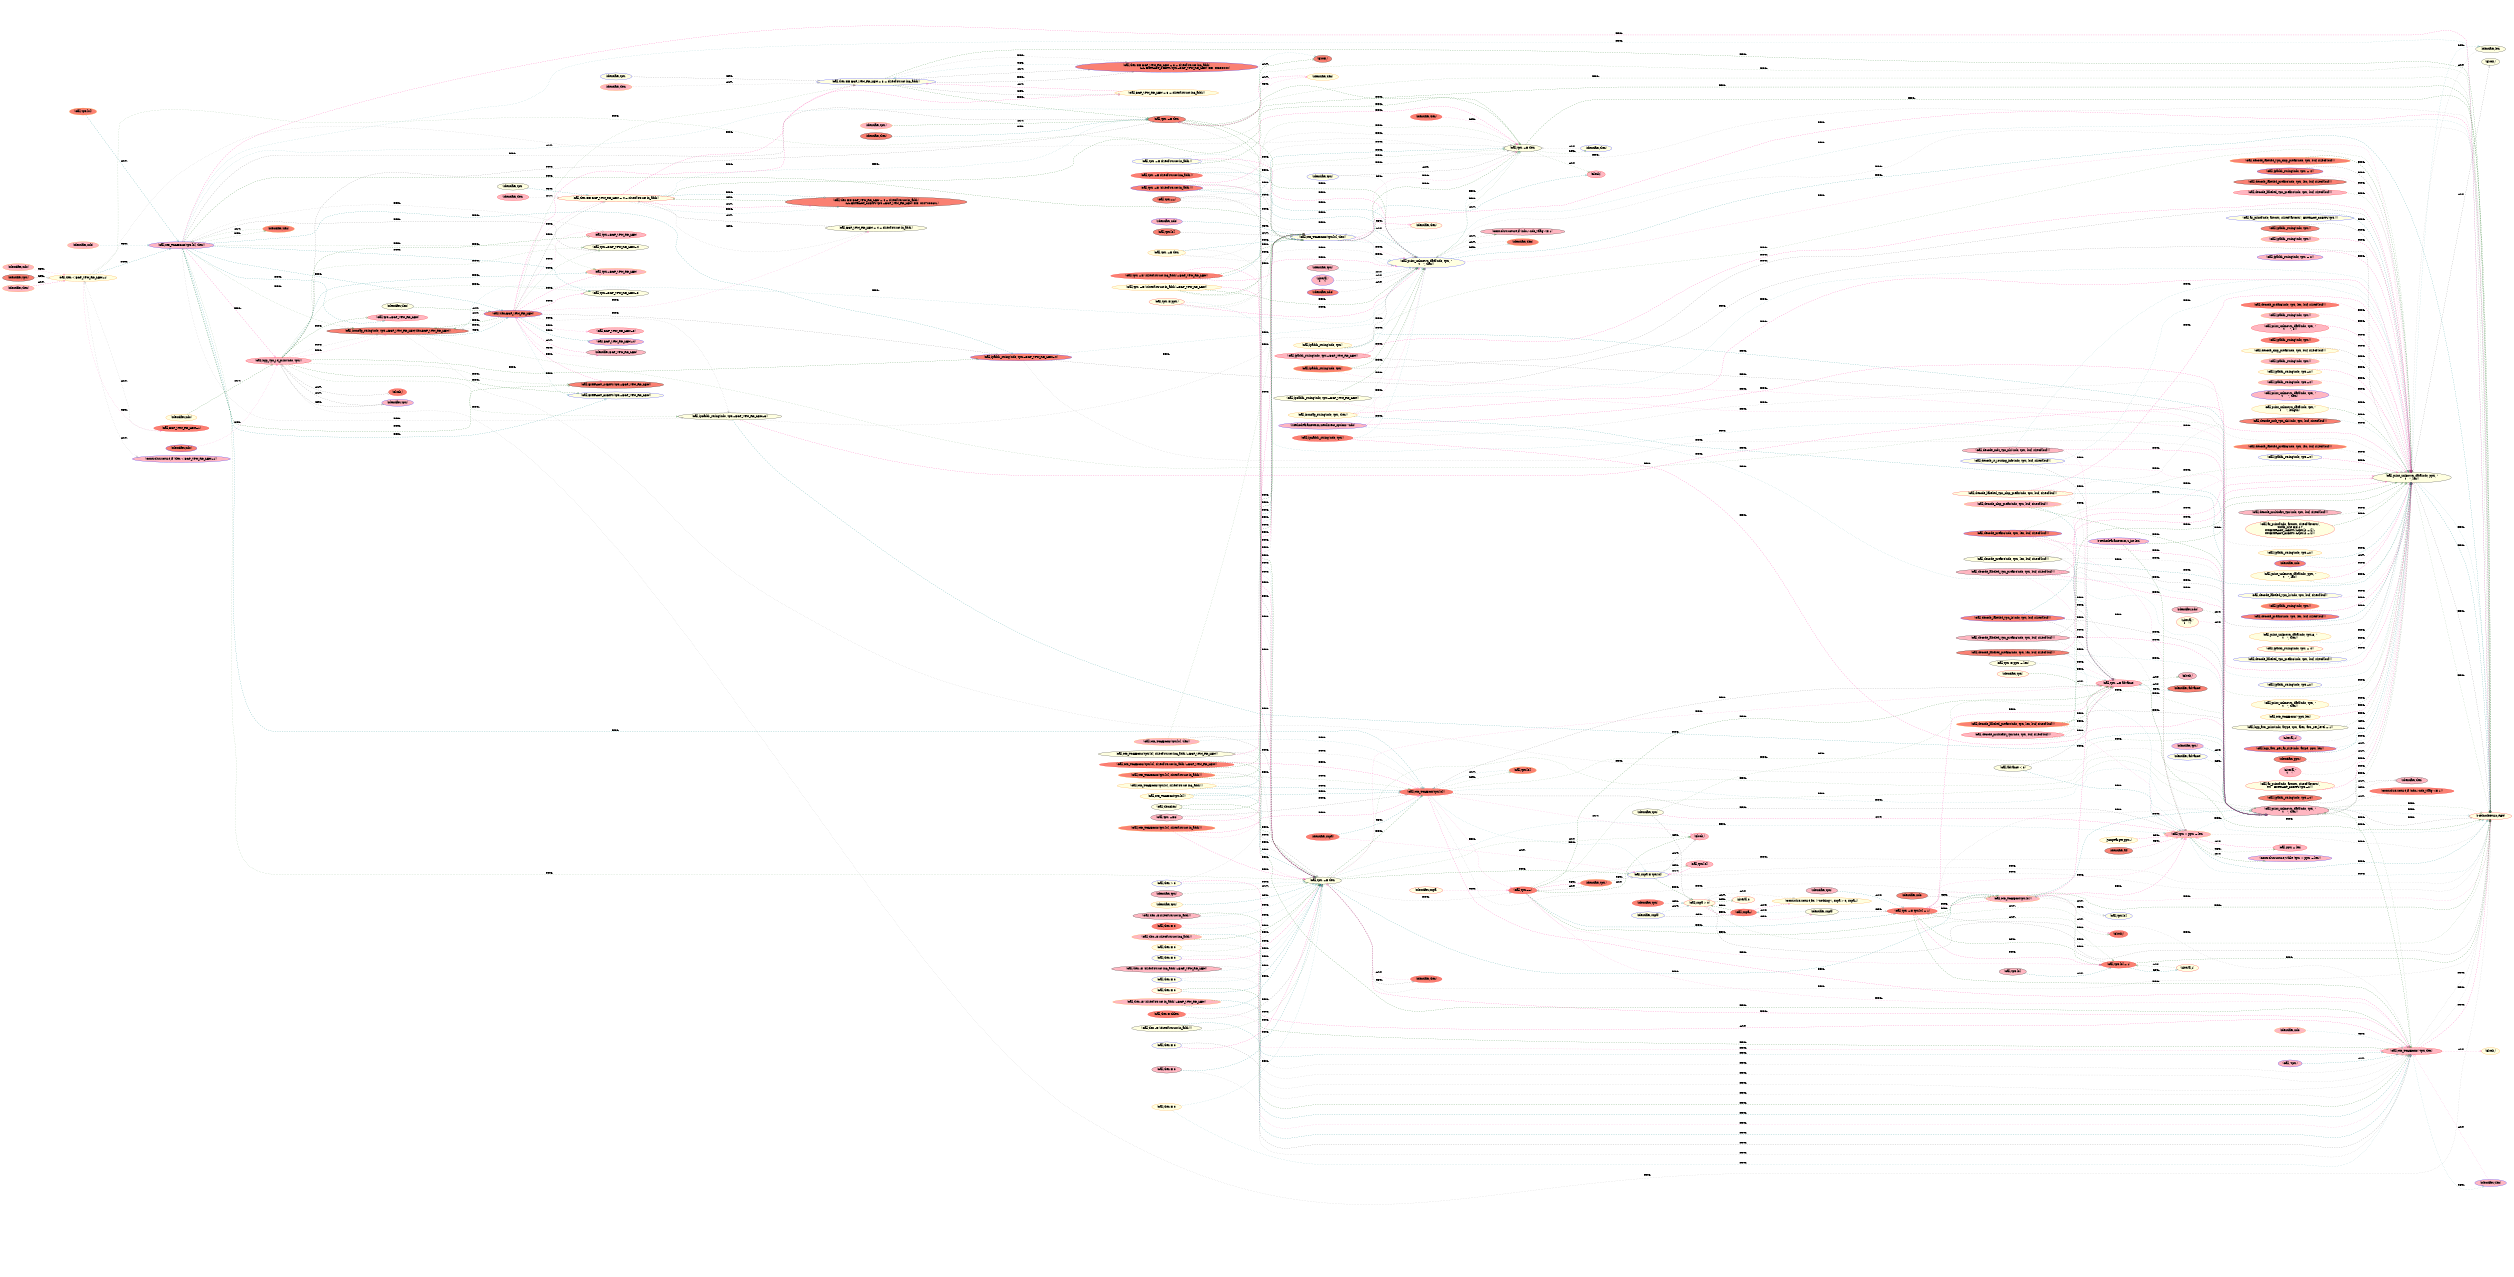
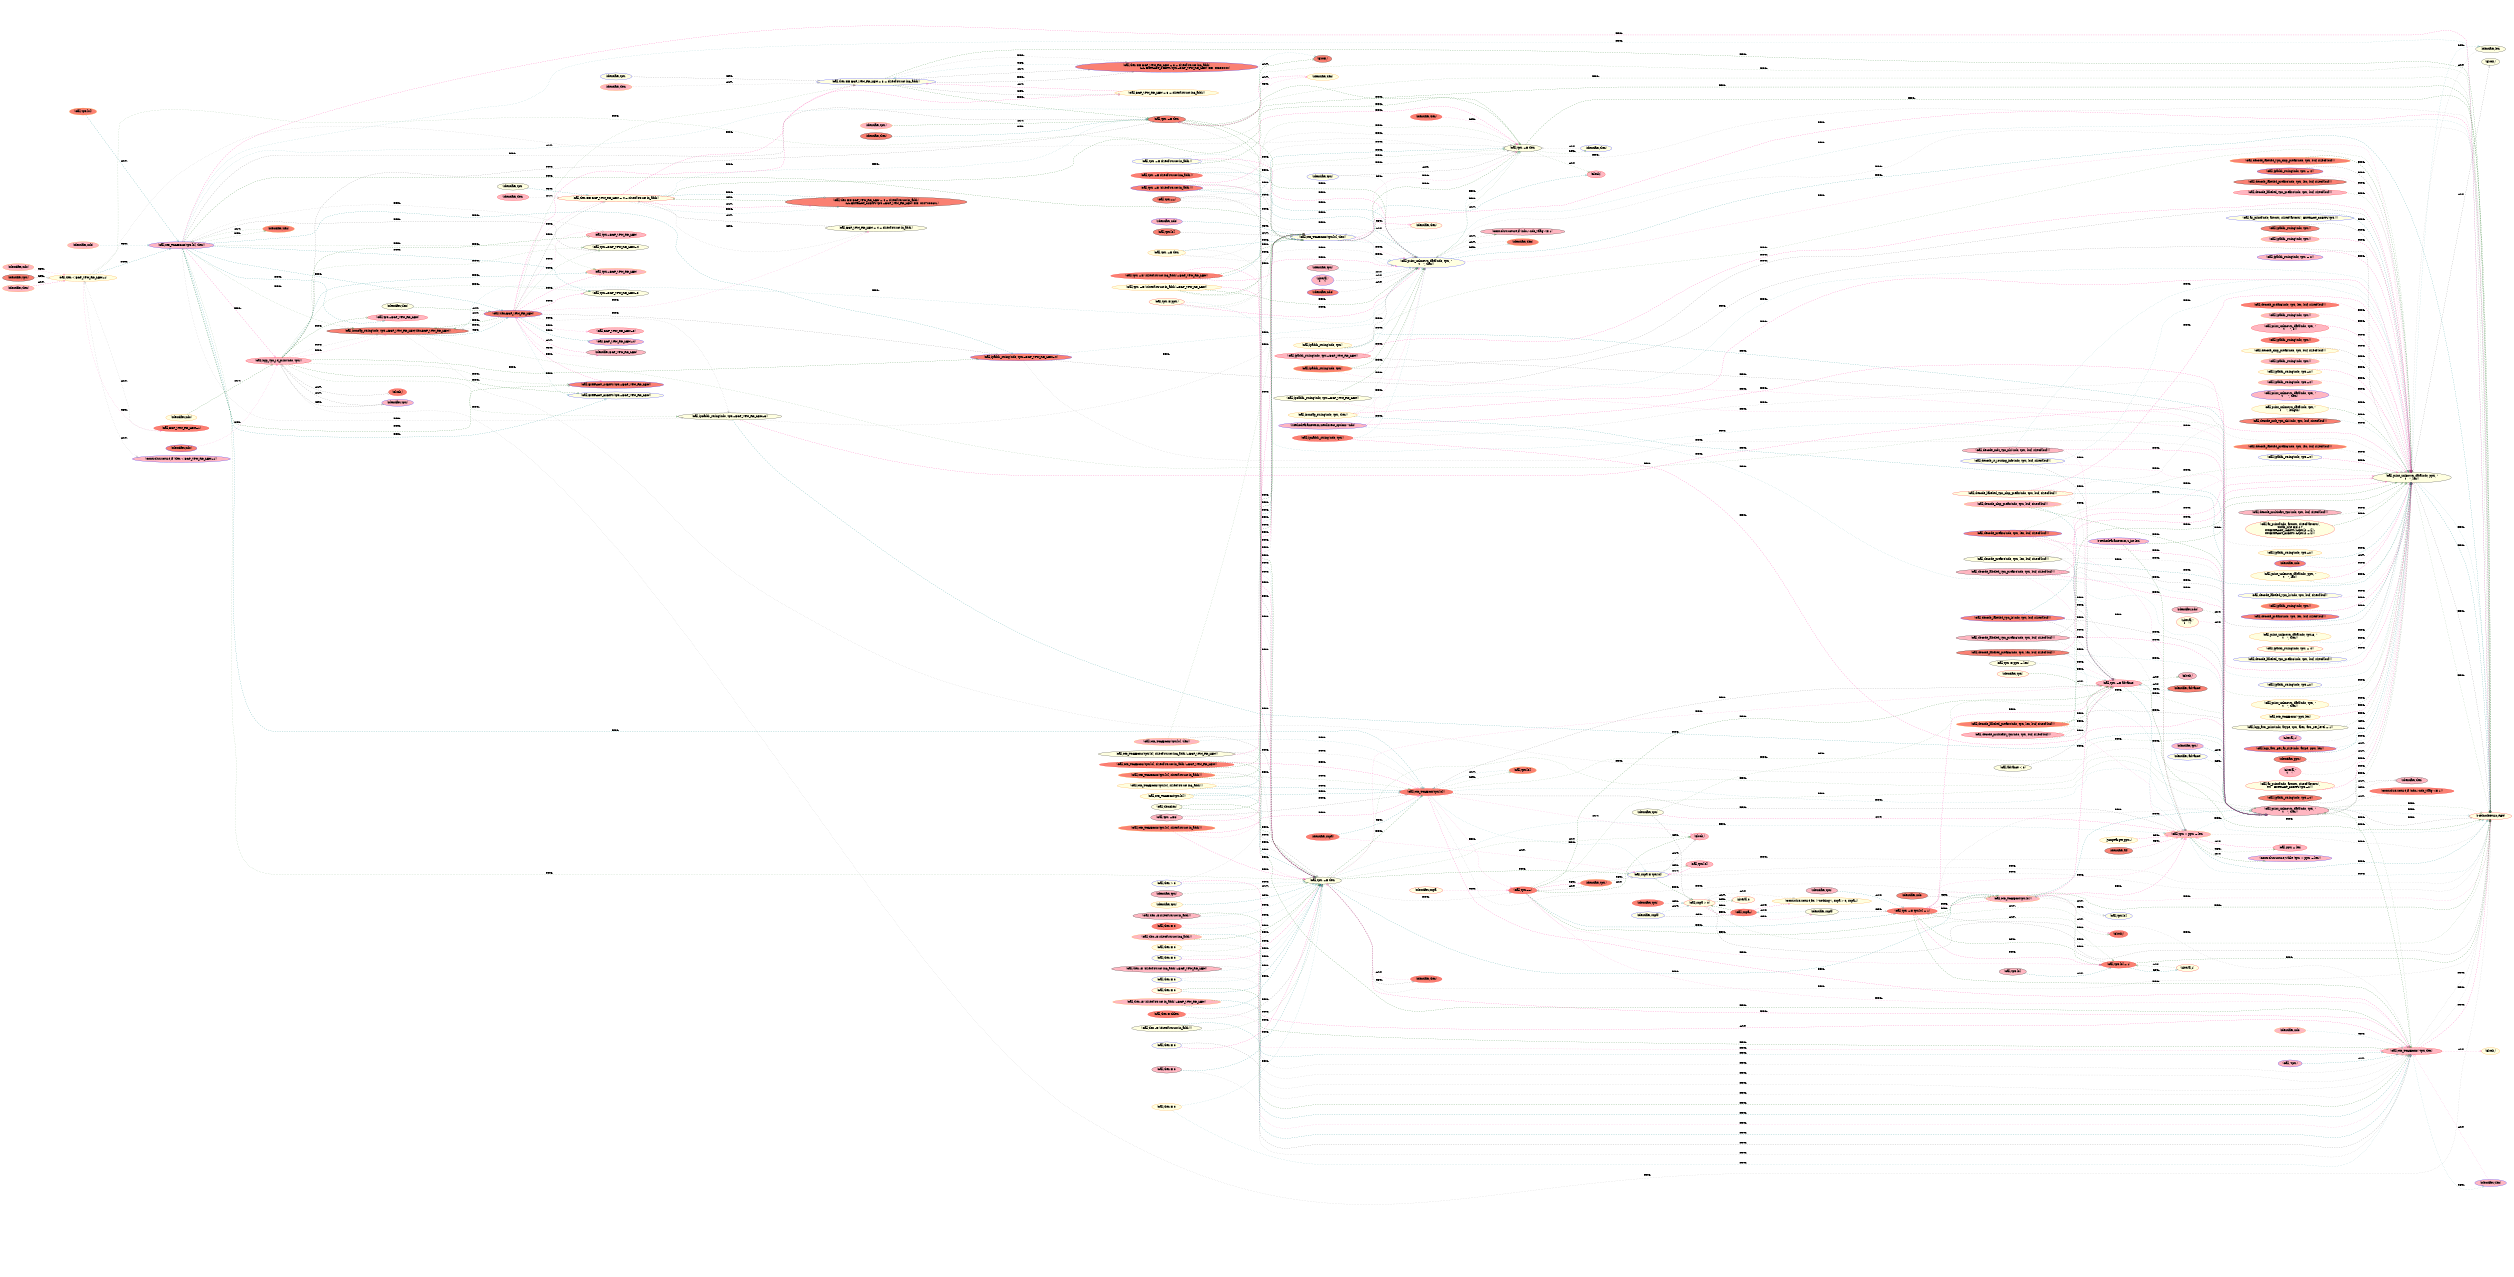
(616, 385) -> (616, 385)
(2111, 789) -> (2156, 755)
